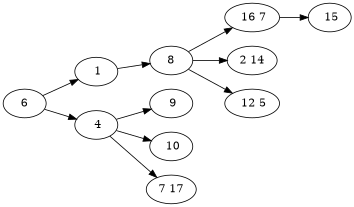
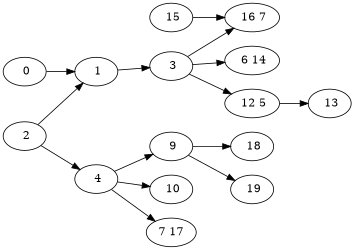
(290, 18) -> (205, 18)
(171, 60) -> (171, 66)
(252, 60) -> (252, 60)
none -> (25, 72)
(25, 103) -> (25, 136)
none -> (330, 103)
none -> (252, 146)
none -> (252, 189)
